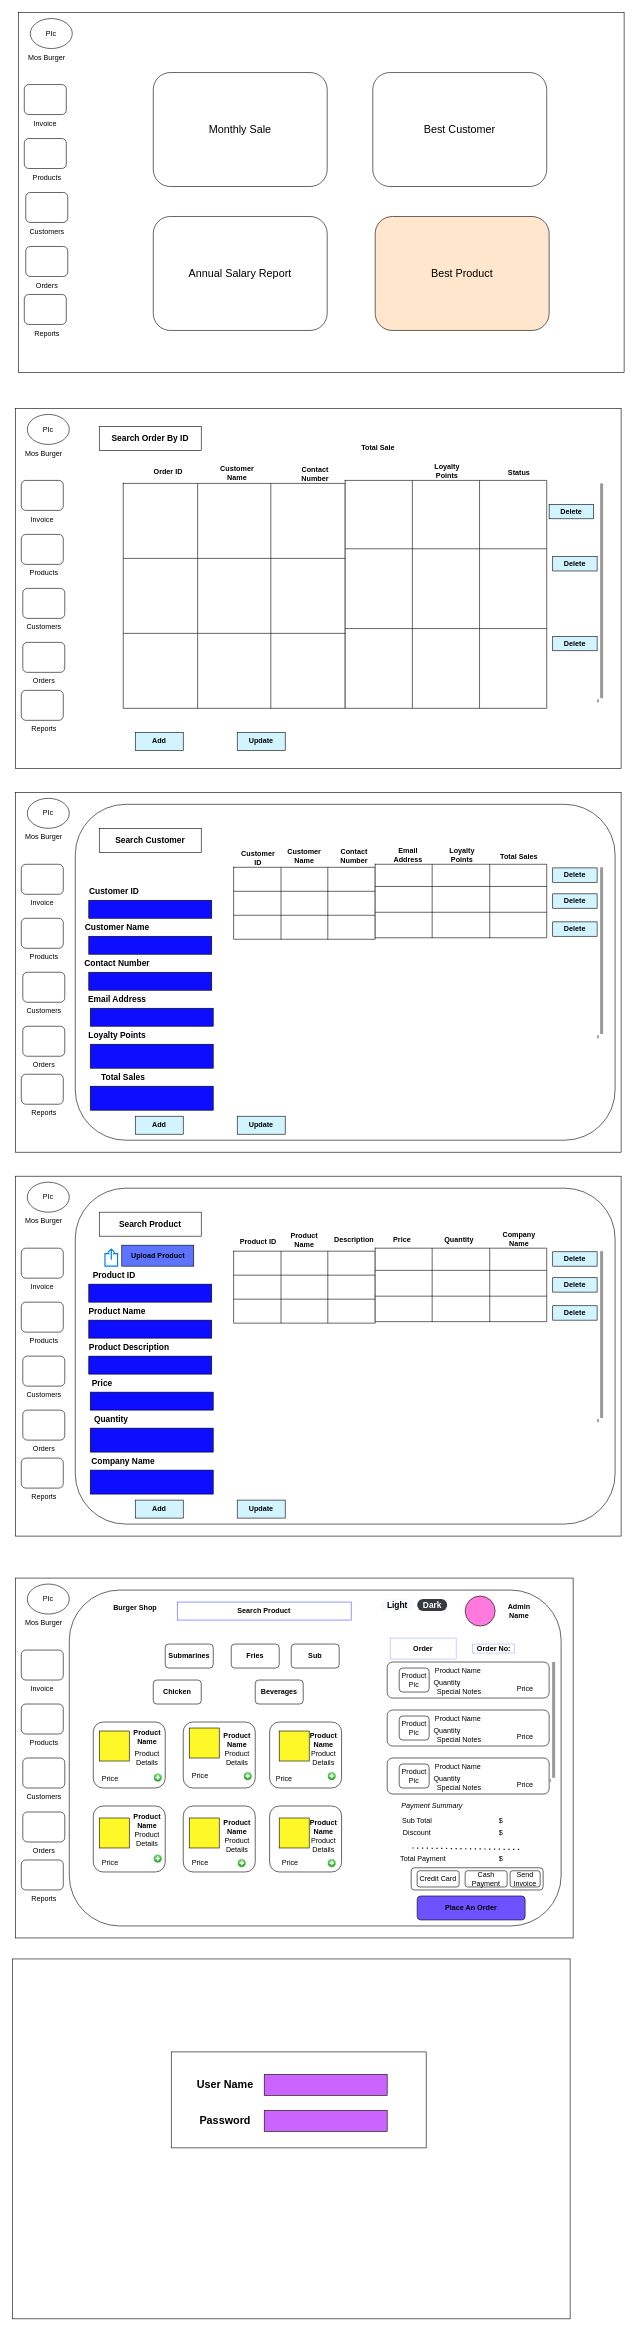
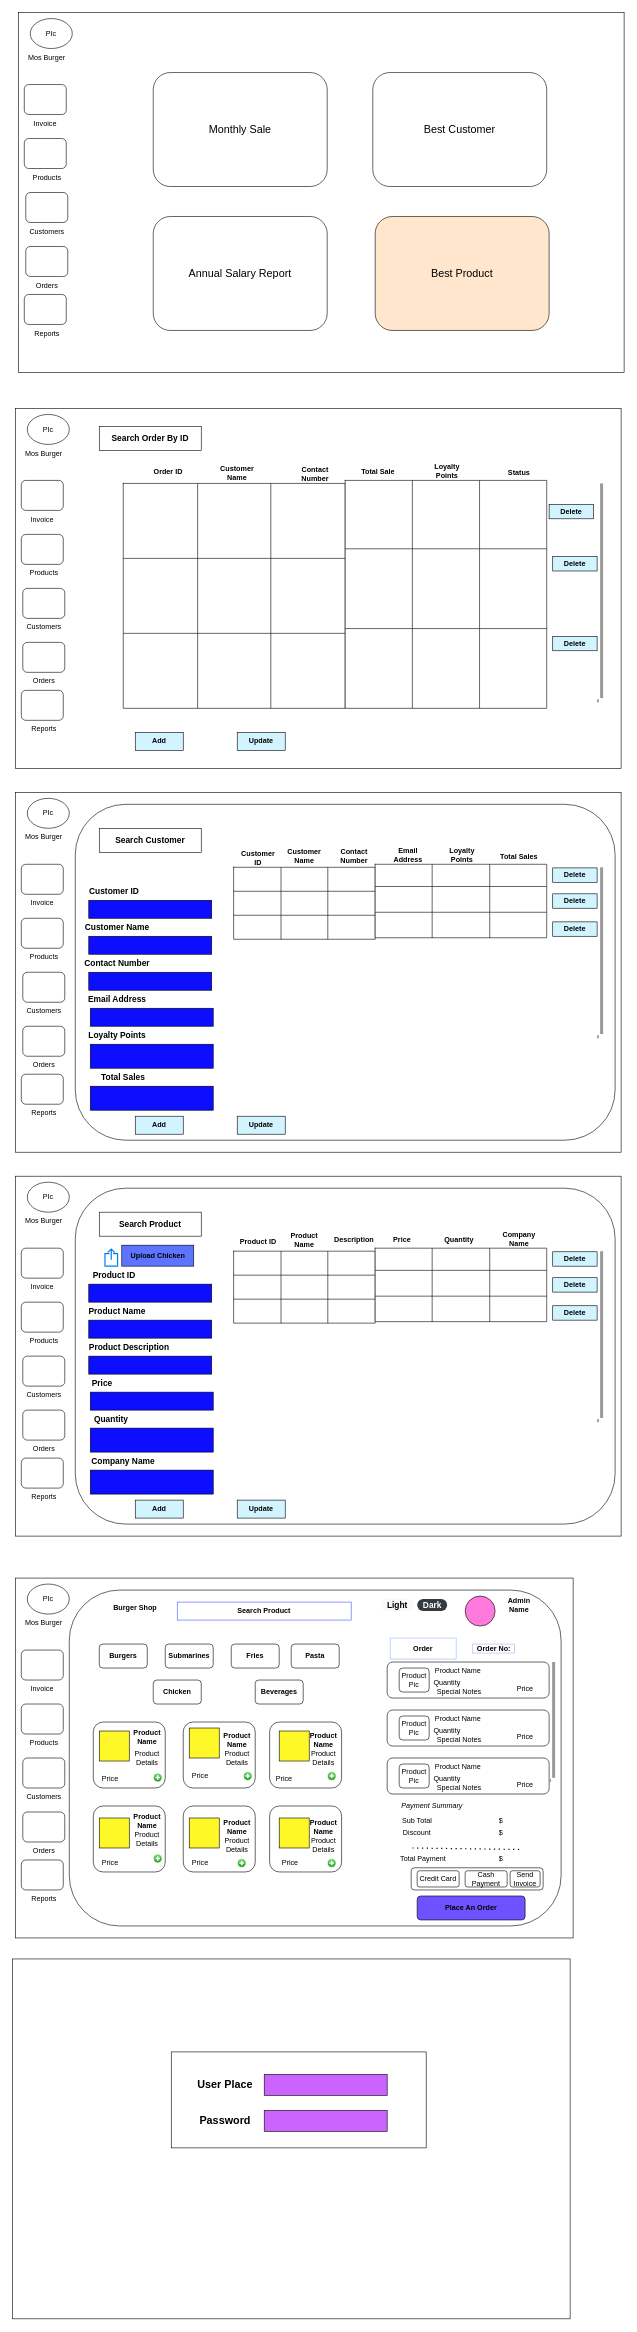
(378, 447) -> (378, 471)
(158, 1256) -> (158, 1256)
(519, 1611) -> (519, 1605)
none -> (123, 1656)
(315, 1656) -> (315, 1656)
(225, 2085) -> (225, 2085)
